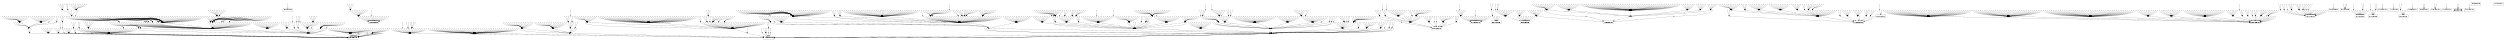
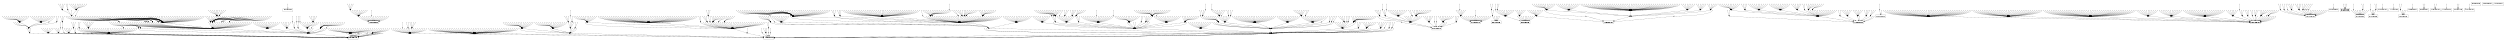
none -> (2487, 4)
(2345, 10) -> (2345, 10)
(2458, 10) -> (2458, 10)
